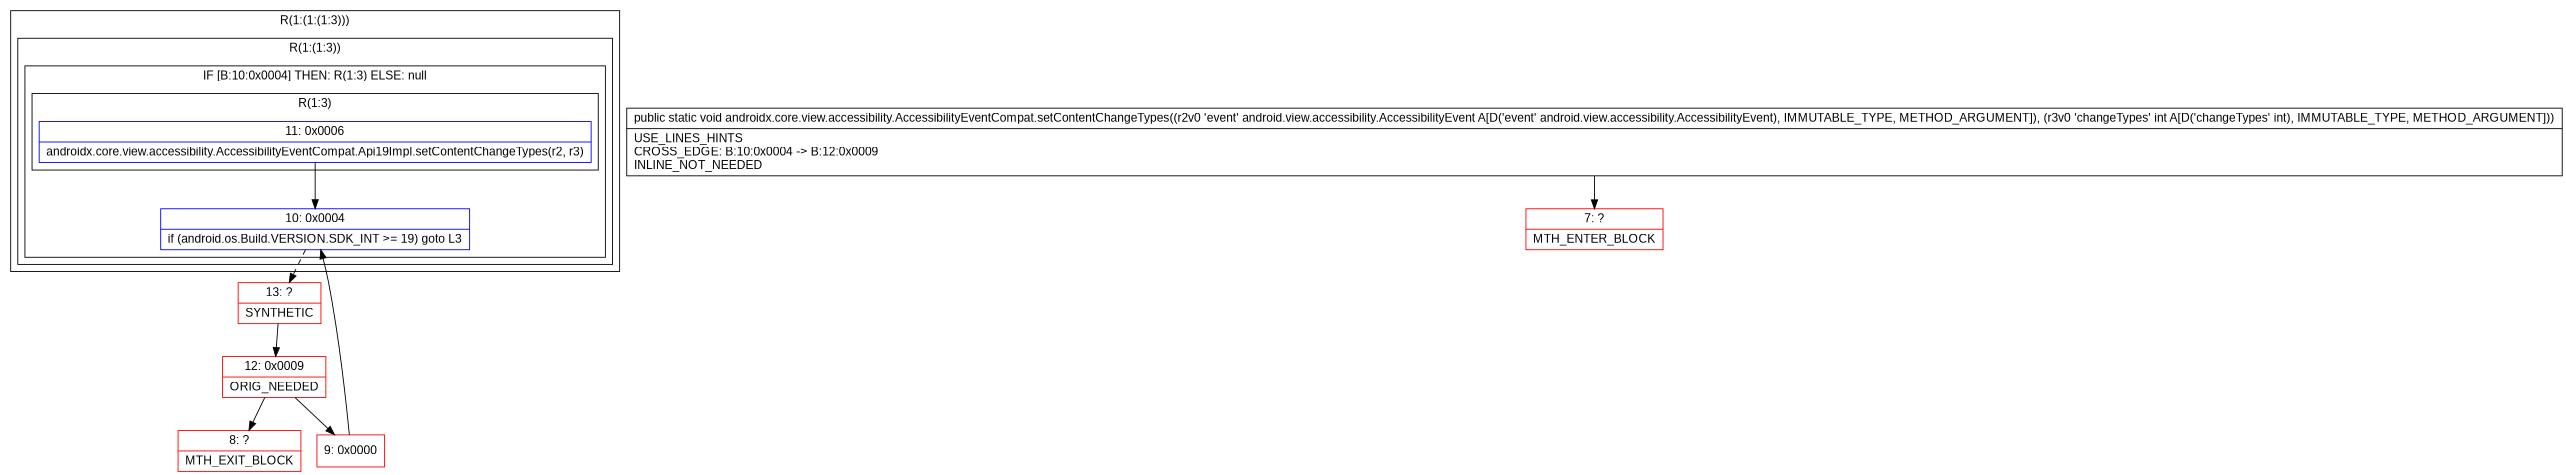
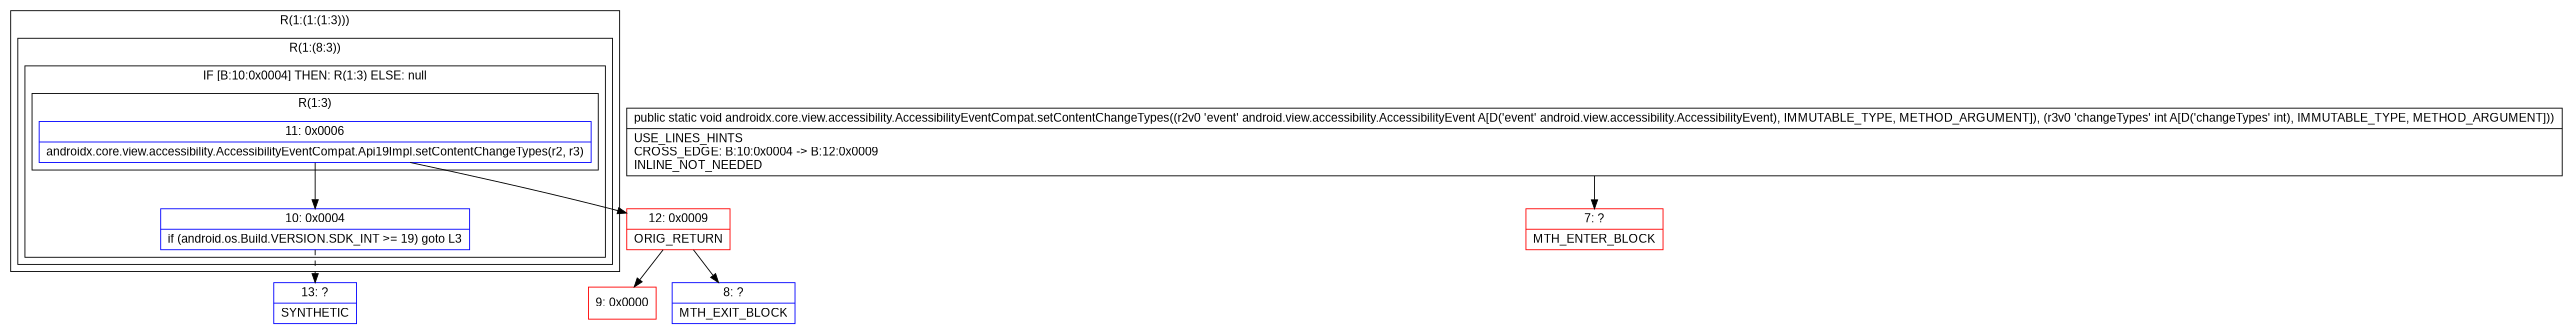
(315, 49) -> (315, 49)
(280, 303) -> (315, 303)
(277, 336) -> (514, 186)
(339, 346) -> none
(274, 387) -> (678, 239)
(239, 451) -> (734, 303)
